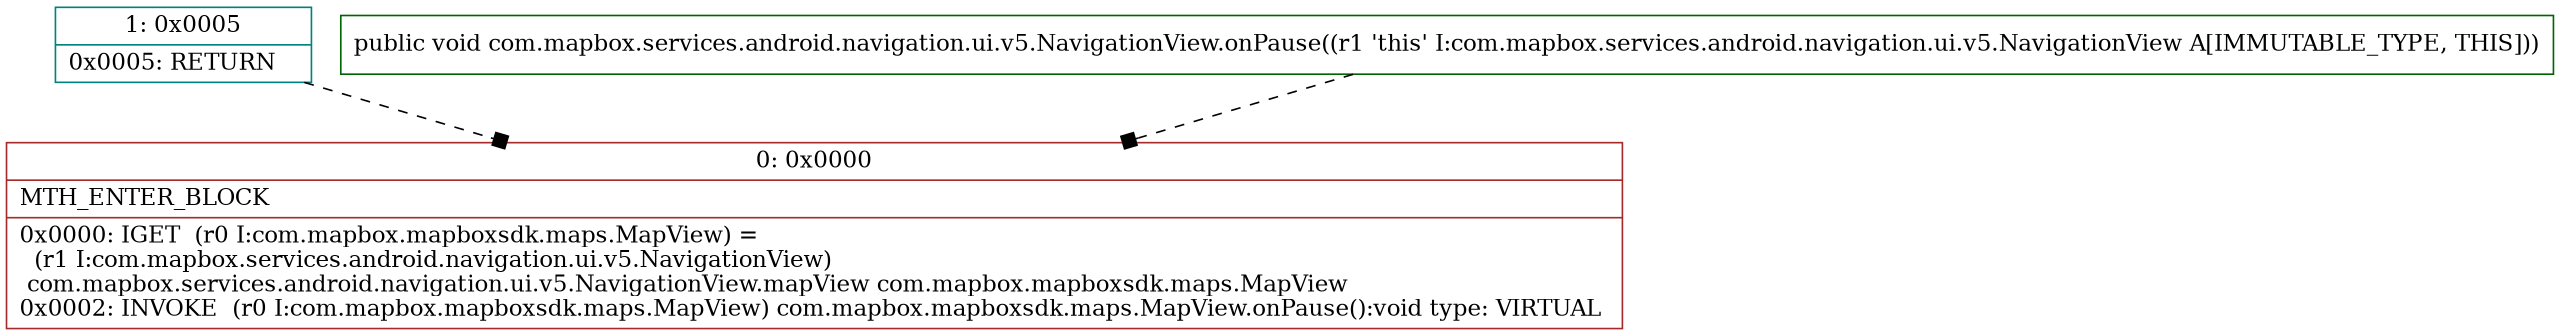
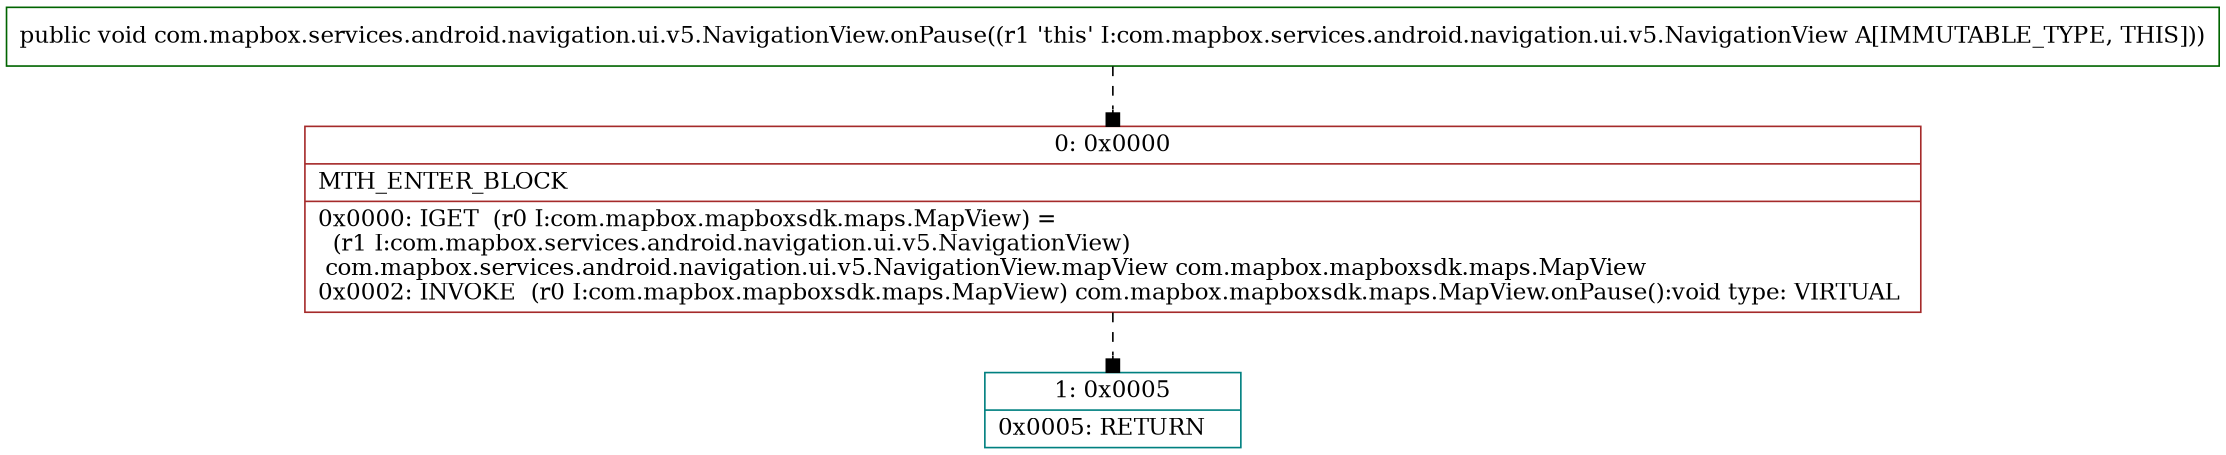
(397, 110) -> (1113, 334)
